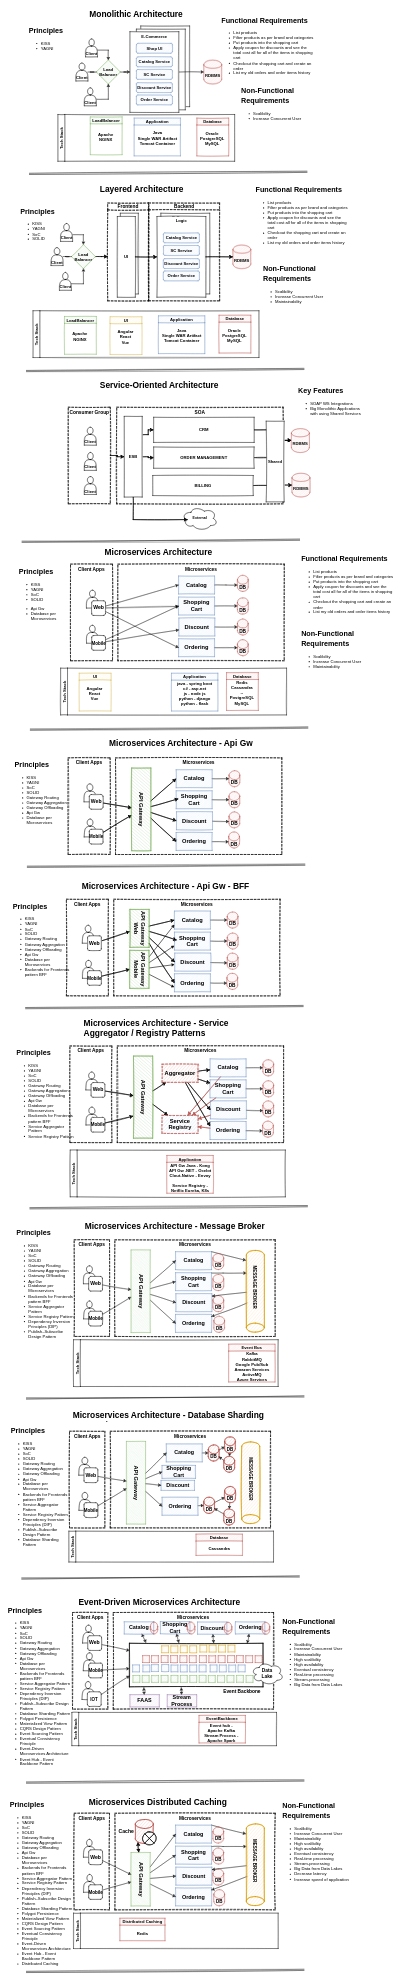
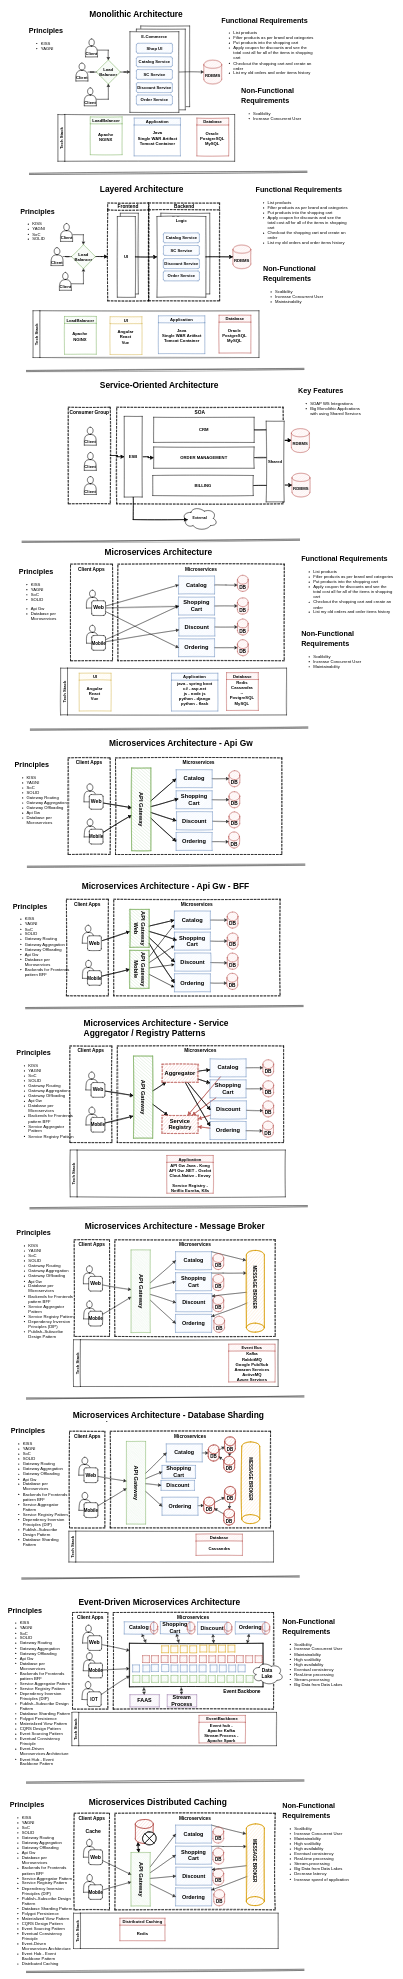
(148, 435) -> none
(180, 1124) -> (180, 1124)
(126, 1831) -> (93, 1831)
